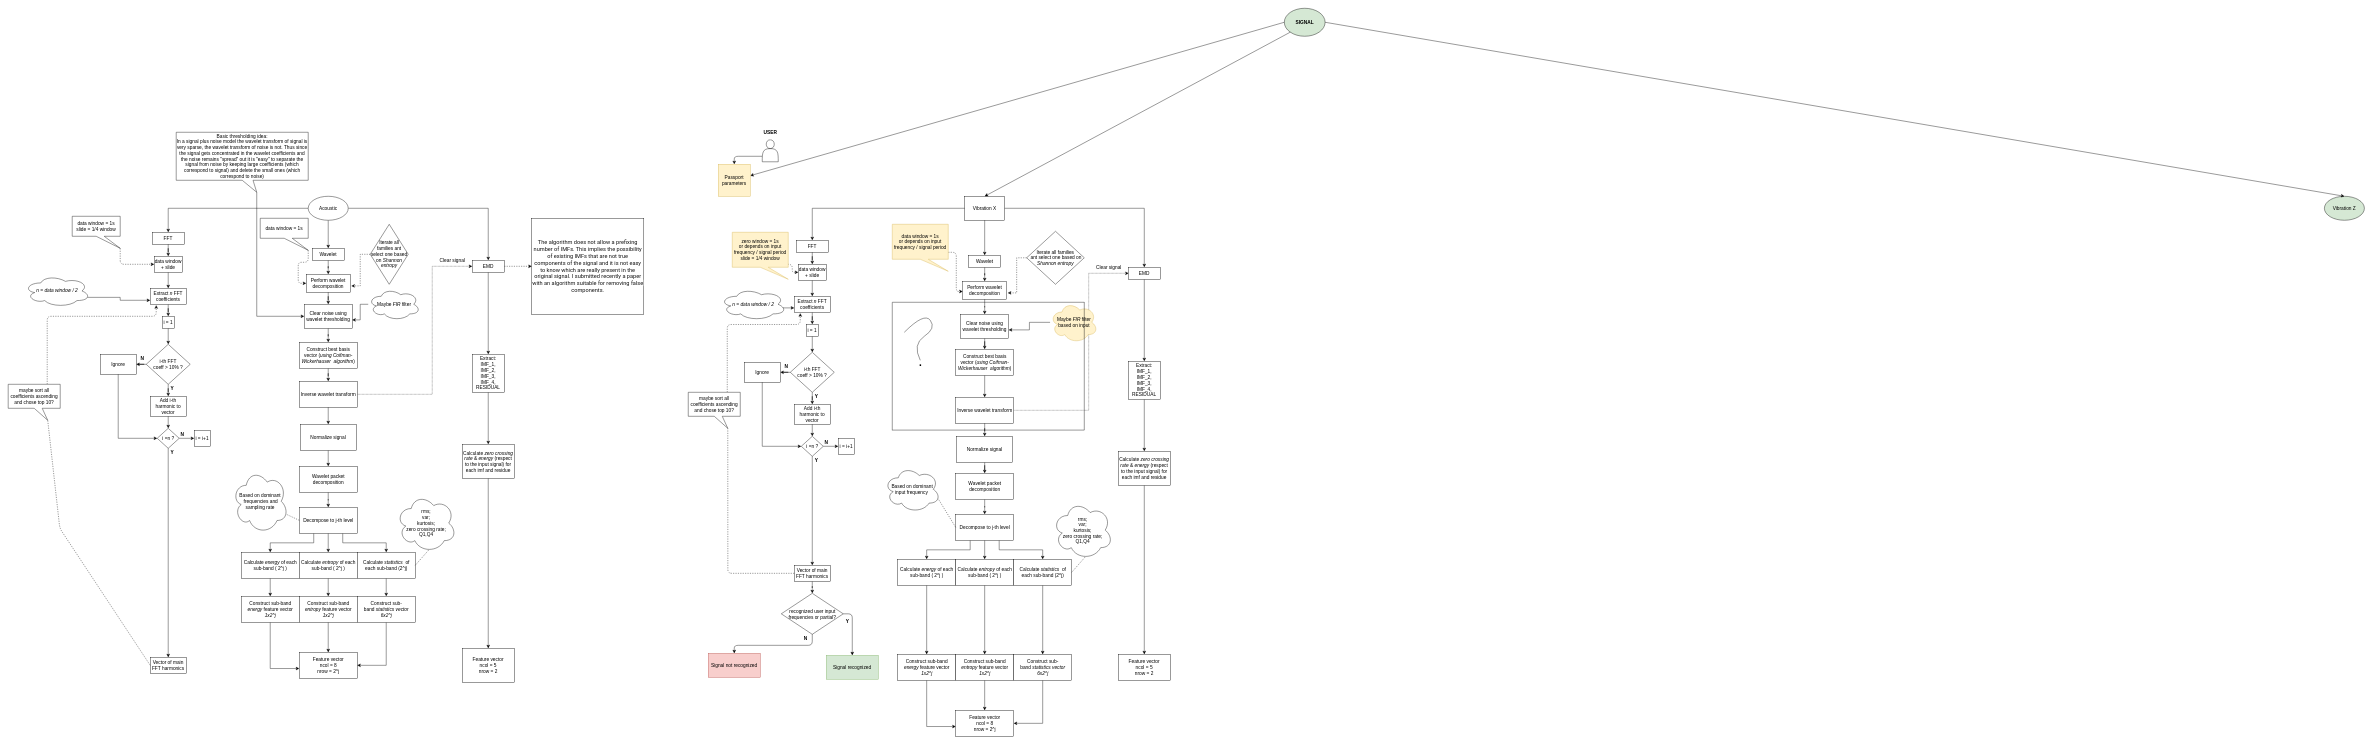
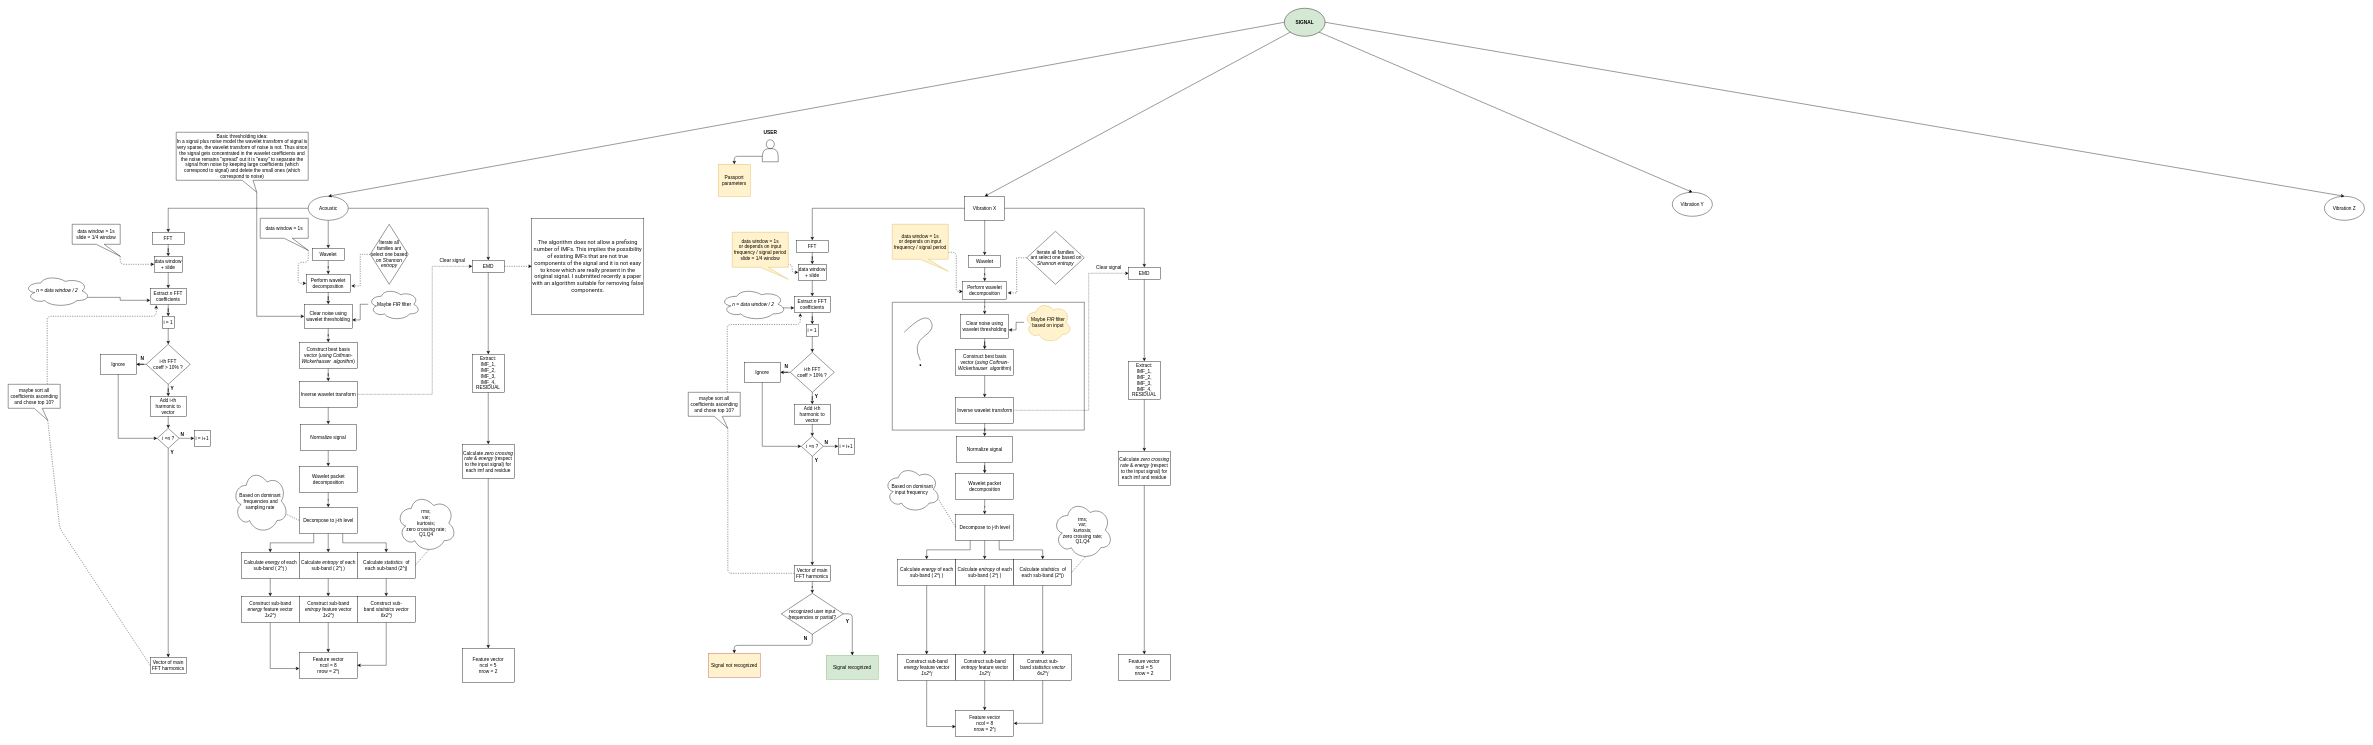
(754, 175) -> (332, 196)
none -> (1688, 190)
none -> (1692, 204)
(2344, 208) -> (2344, 208)
(96, 232) -> (96, 240)
(760, 250) -> (760, 250)
(1074, 322) -> (1048, 322)
(734, 665) -> (734, 665)
